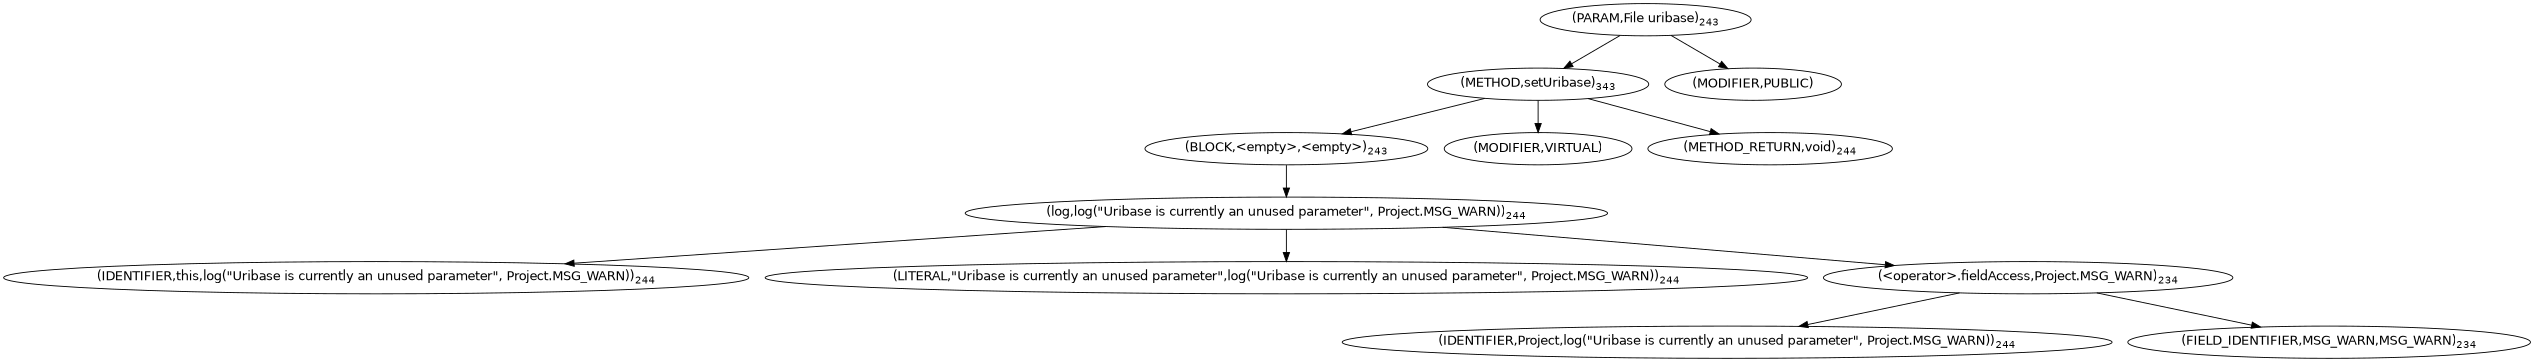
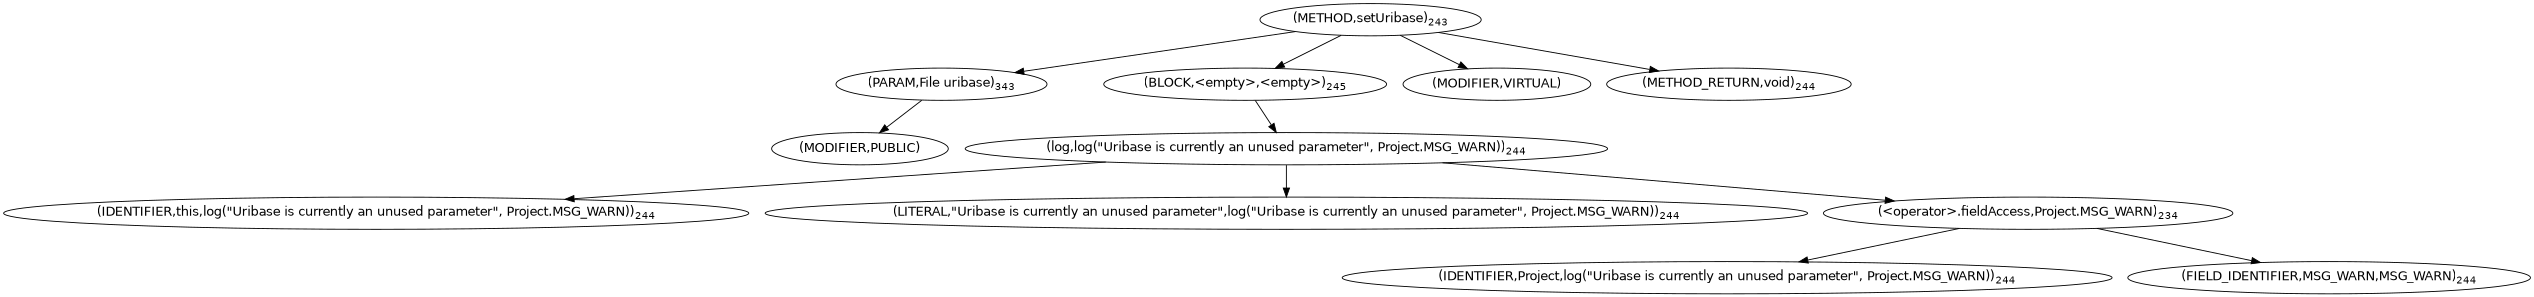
(1709, 18) -> (1005, 83)
(1596, 50) -> (1160, 51)
(1606, 83) -> (1438, 18)
(1378, 147) -> (1337, 83)
(2467, 341) -> (2467, 276)
